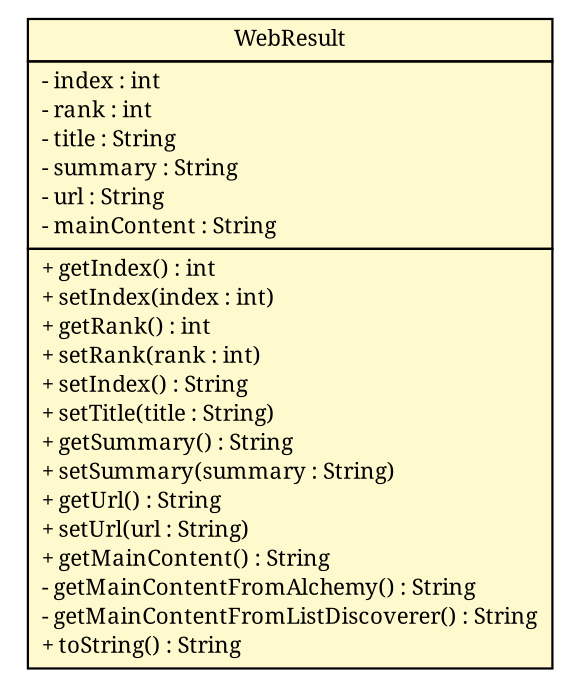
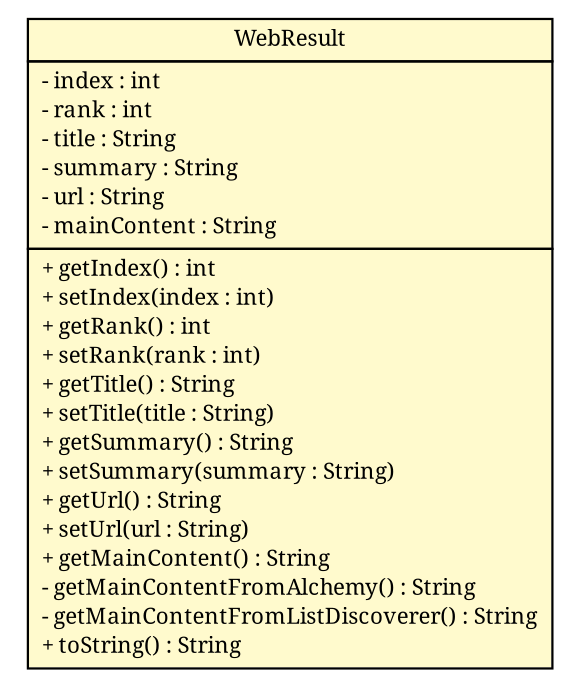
(145, 385) -> (138, 385)
